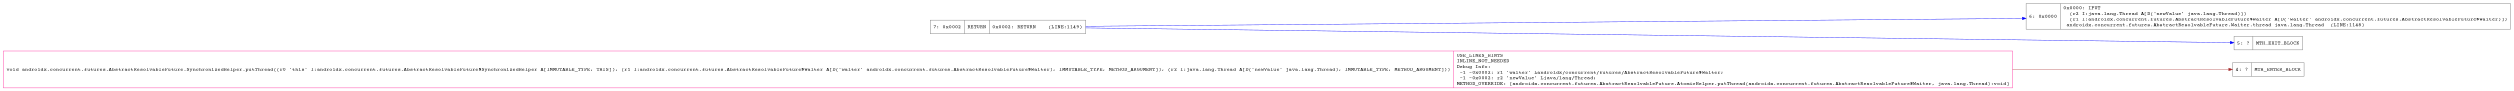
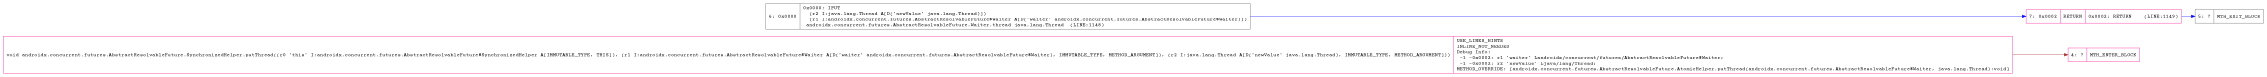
(1554, 22) -> (1636, 16)
(1008, 27) -> (2104, 16)
(2268, 69) -> (2104, 55)
